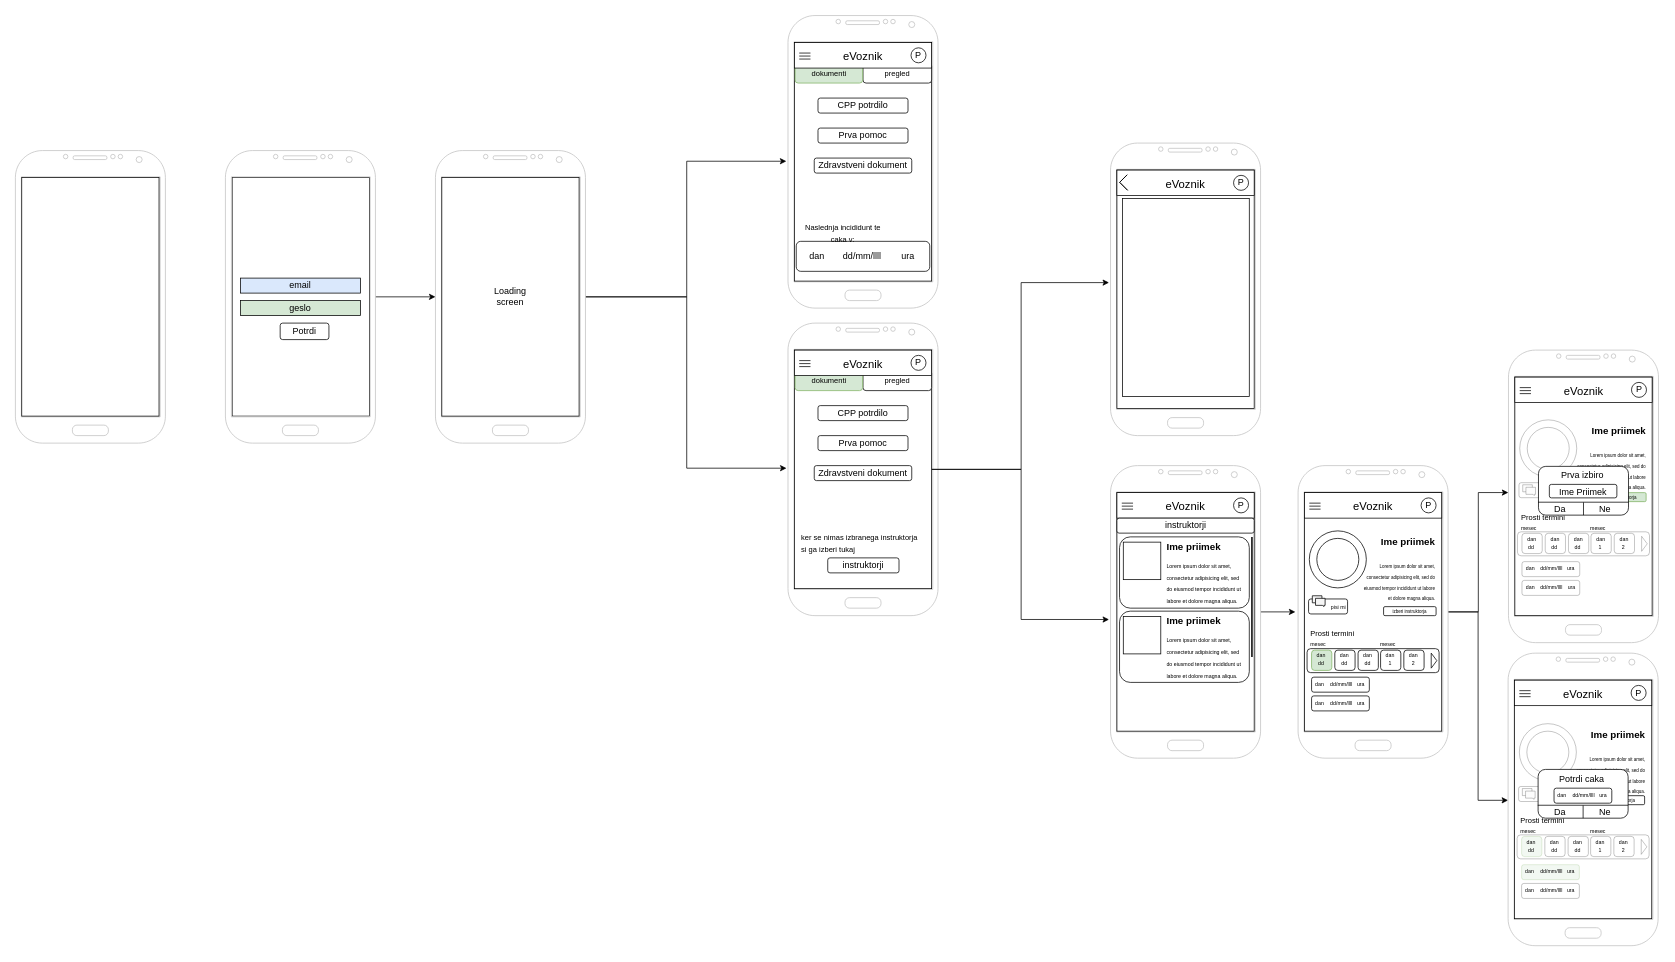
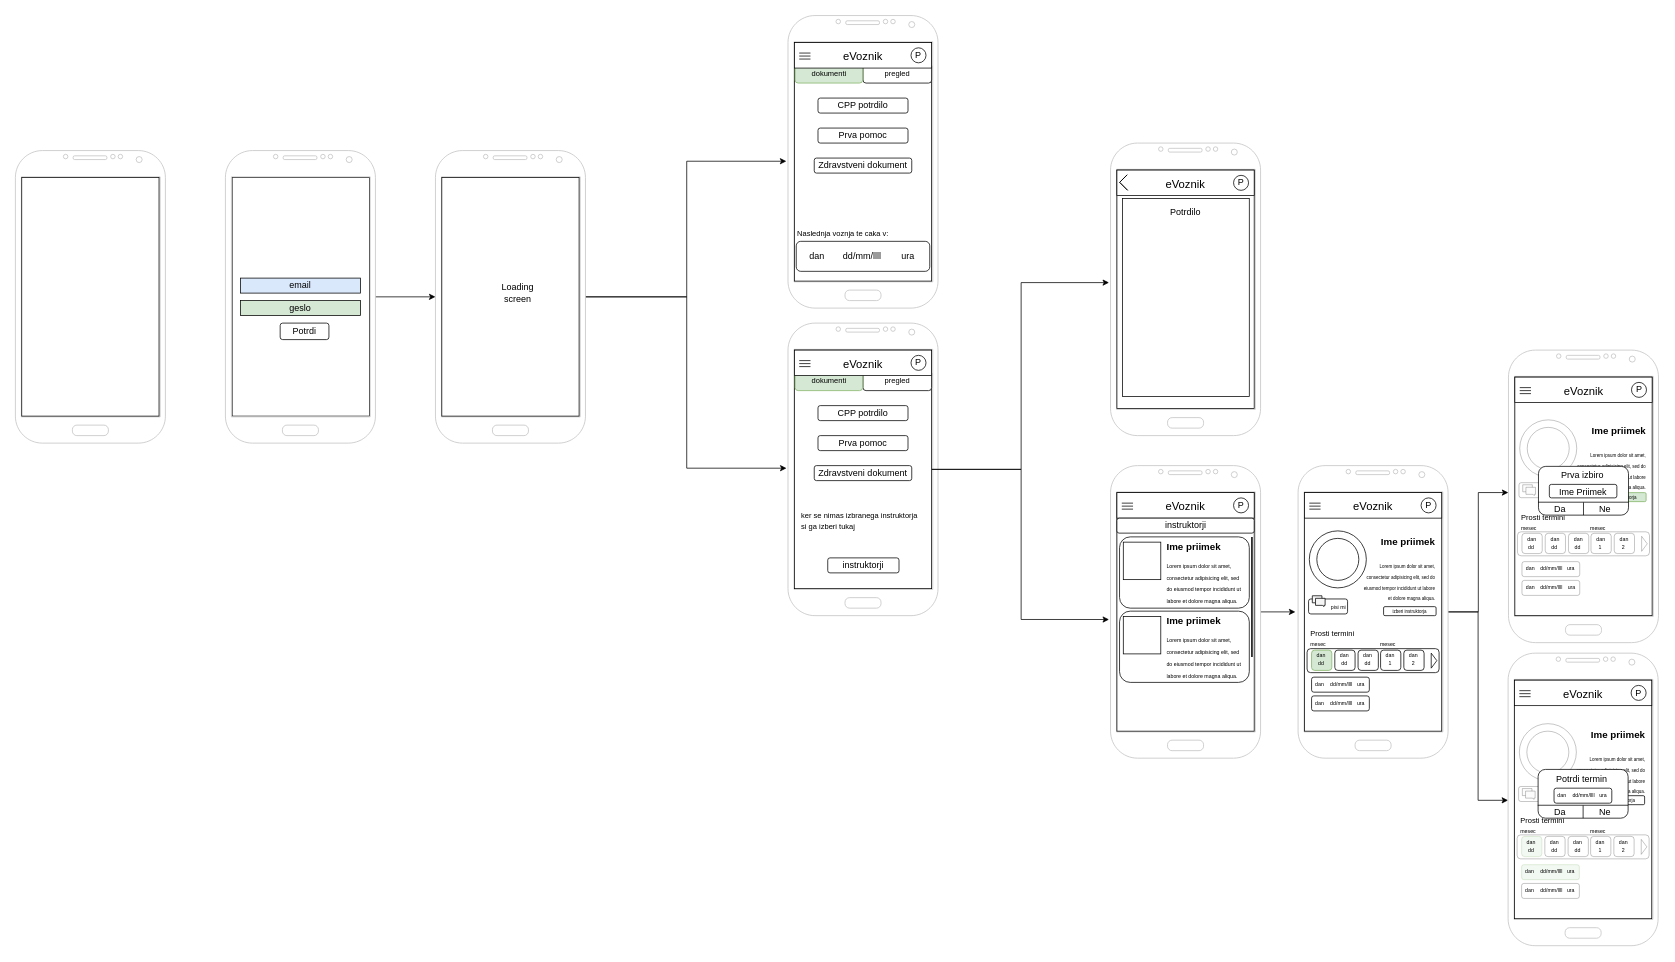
none -> (1185, 212)
(843, 233) -> (843, 233)
(510, 297) -> (518, 293)
(863, 542) -> (863, 520)
(1582, 779) -> (1582, 779)
